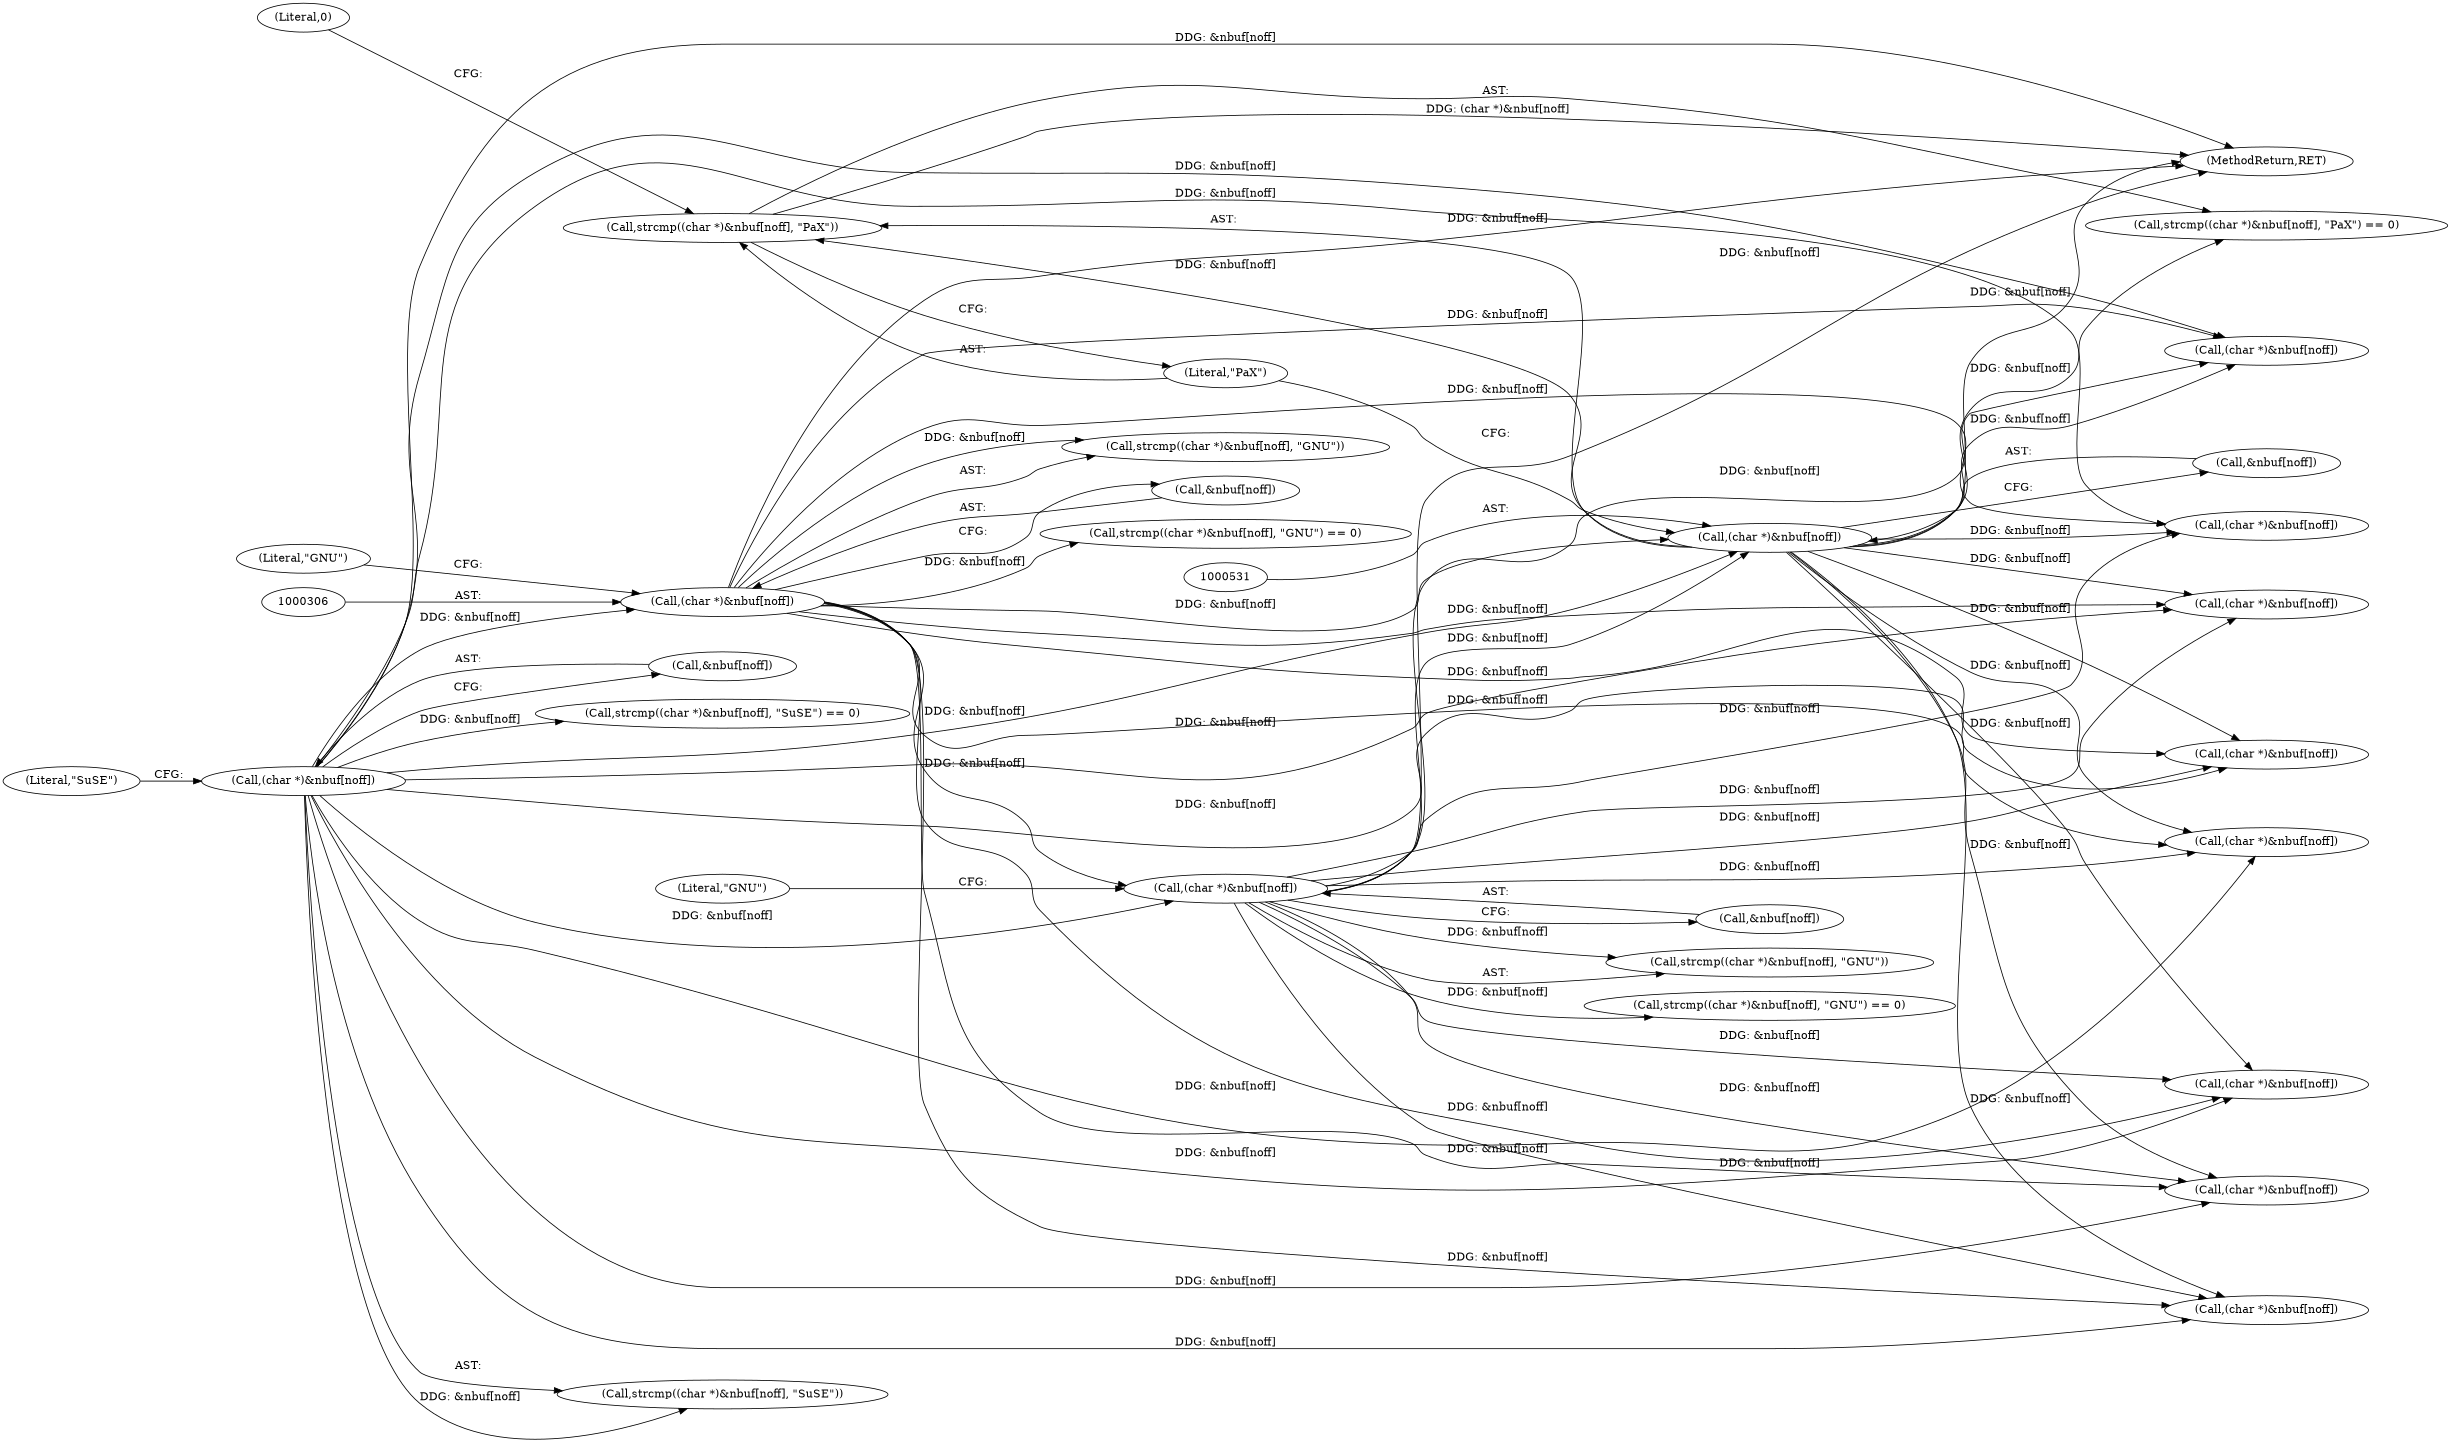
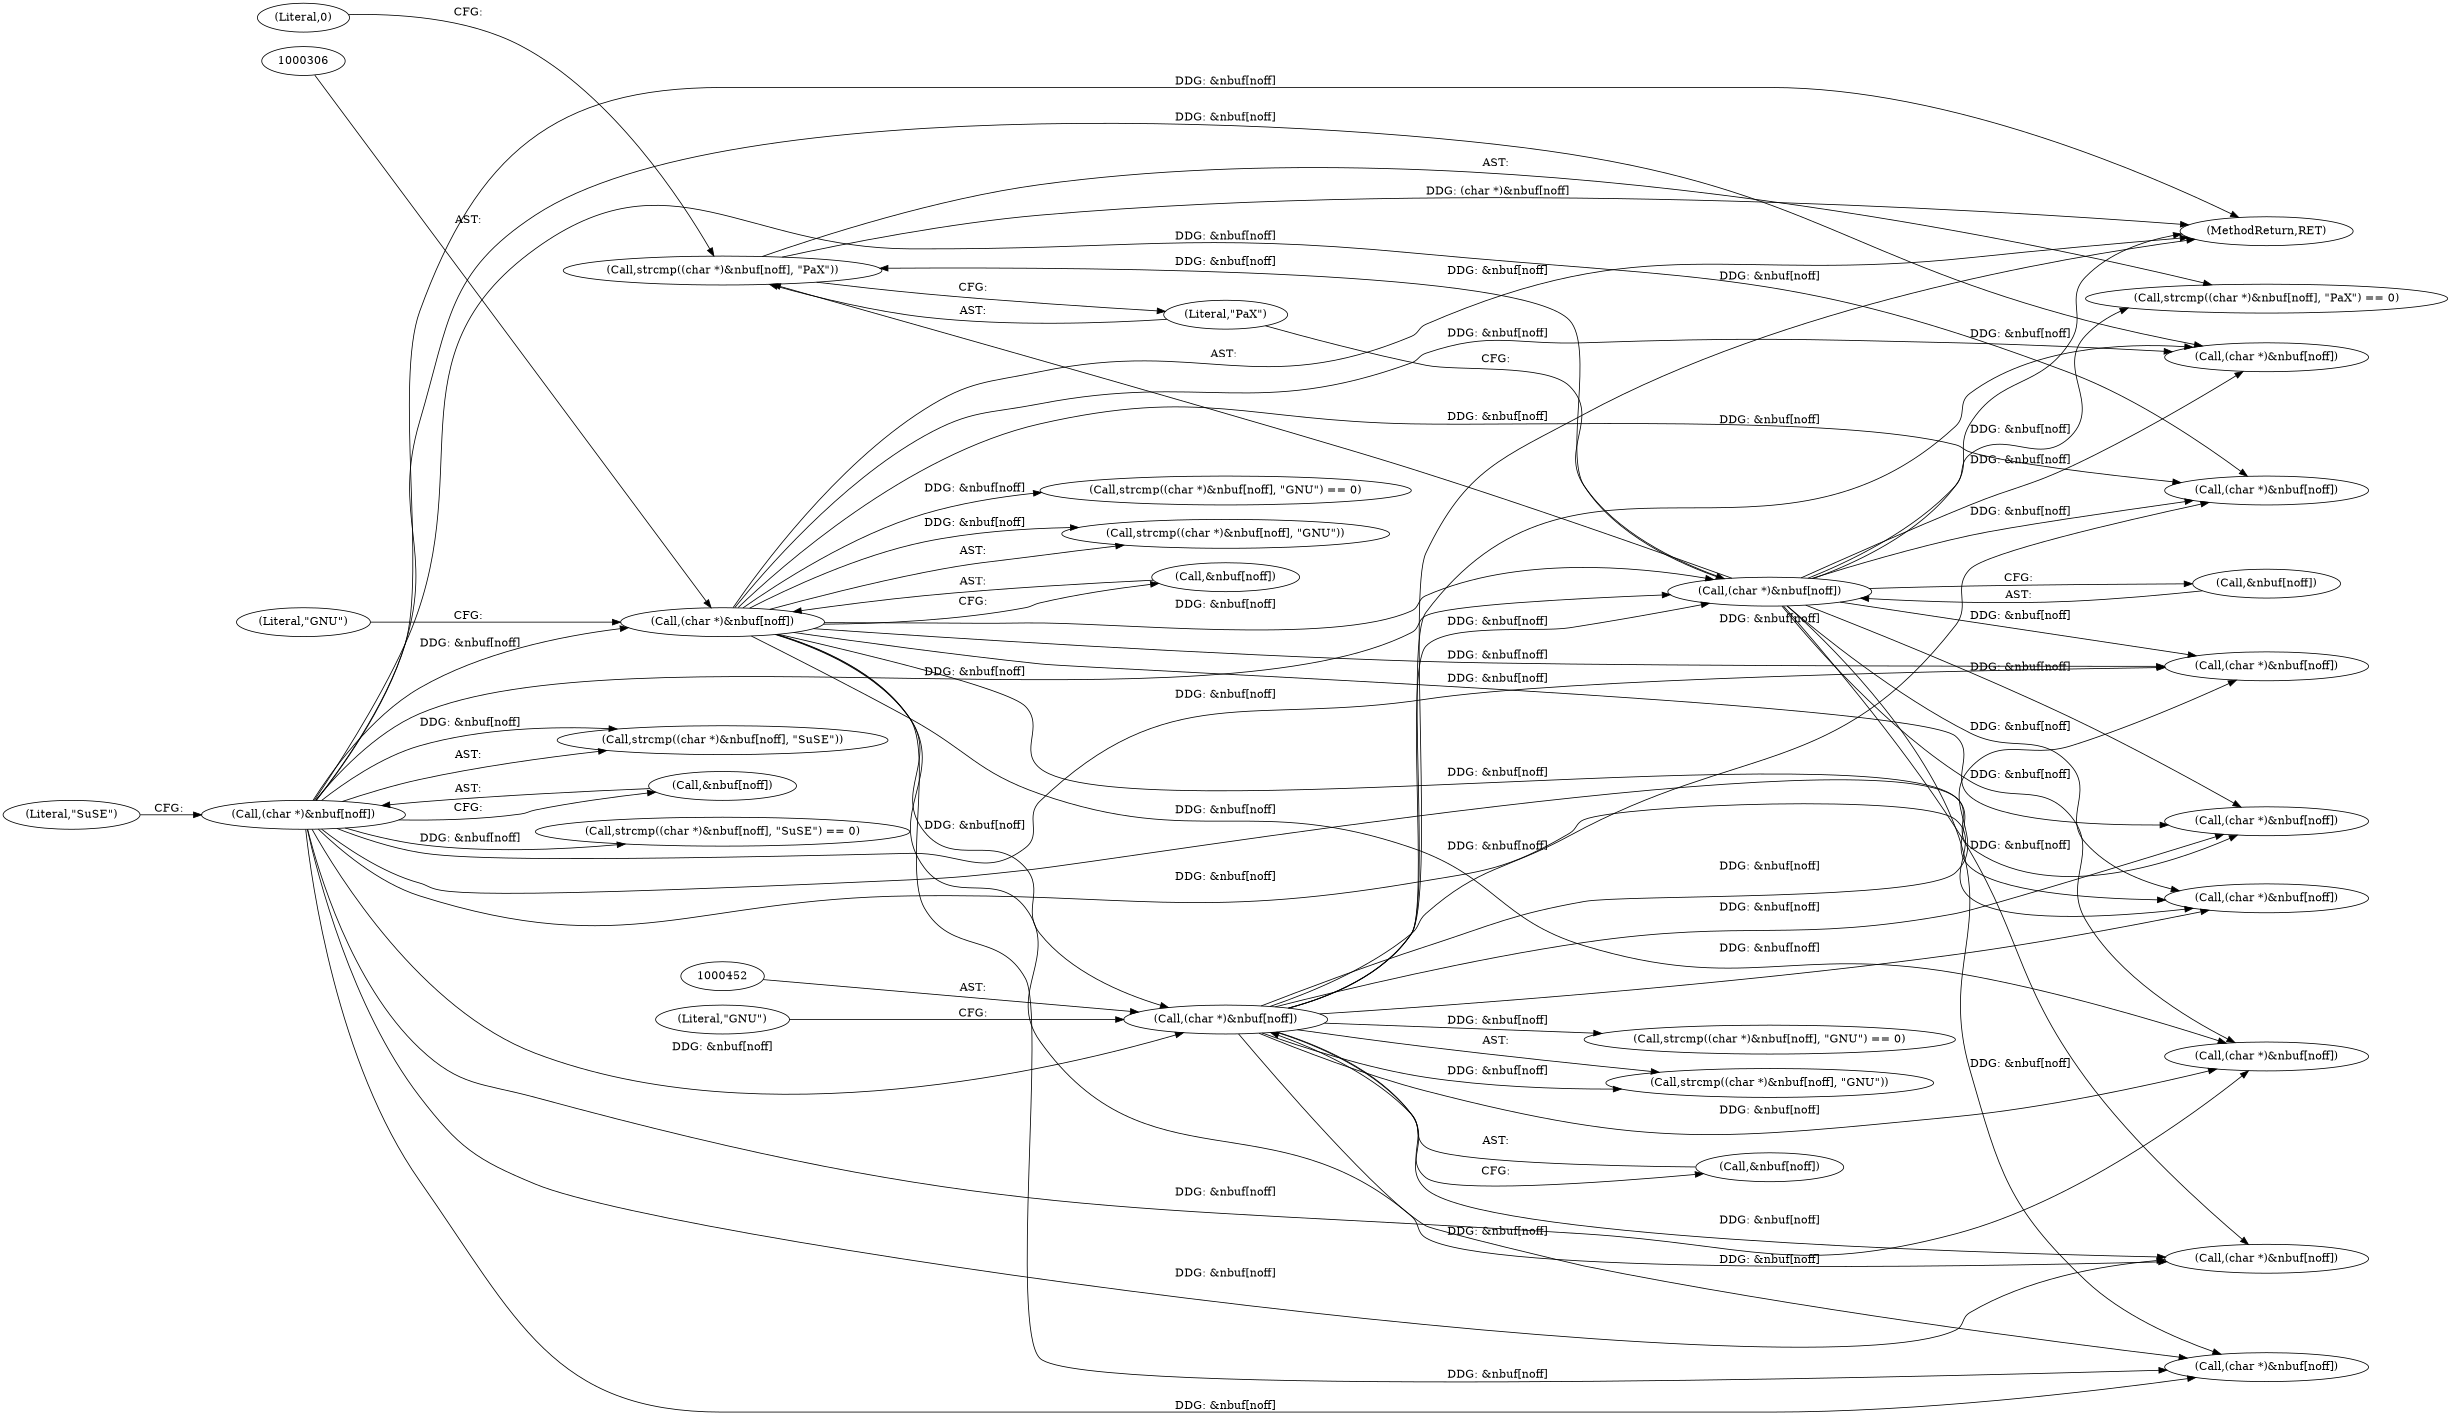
(1226, 577) -> none
none -> (723, 976)
